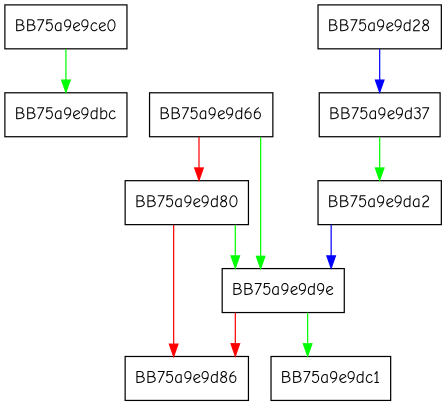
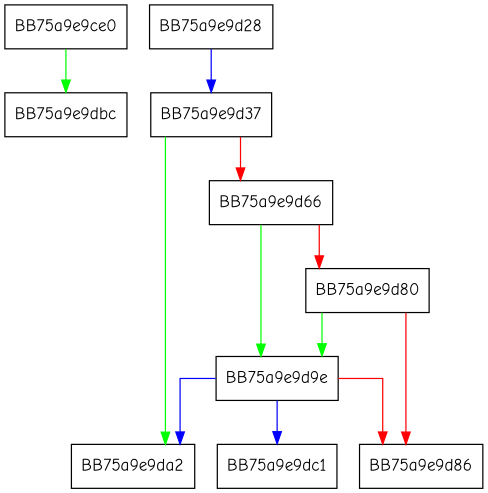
none -> (241, 152)
(331, 240) -> (180, 387)
(308, 328) -> (277, 416)
